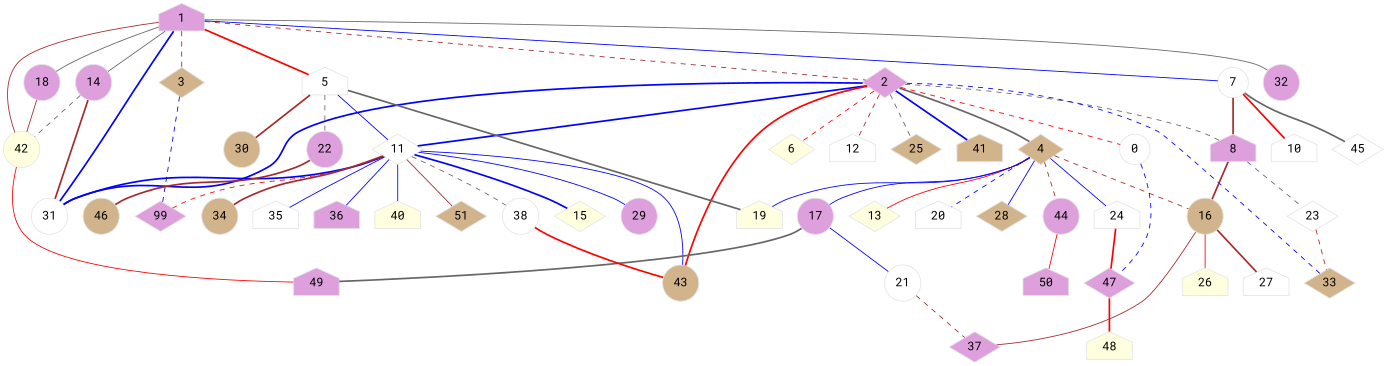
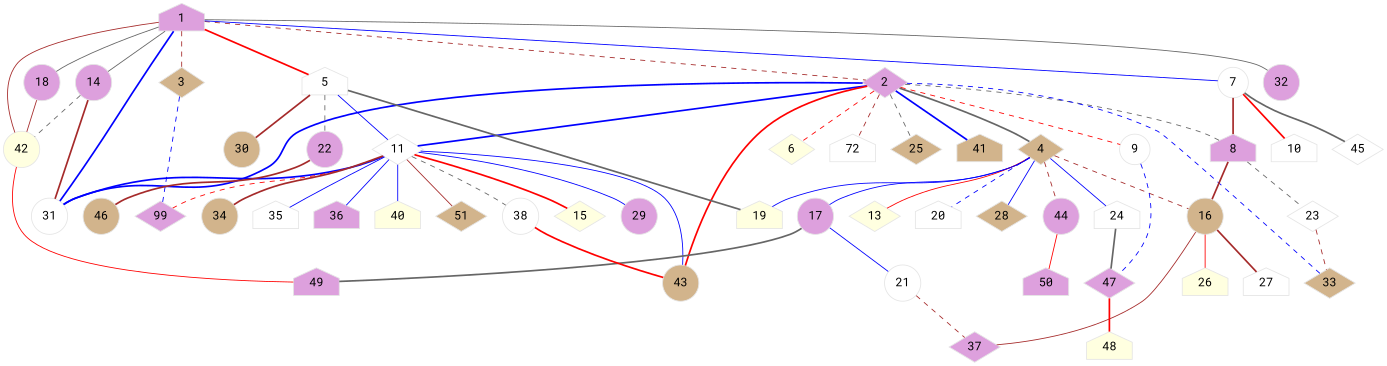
(853, 149) -> (853, 149)
(1135, 149) -> (1135, 149)
(492, 178) -> (492, 178)
(1113, 249) -> (1113, 249)
